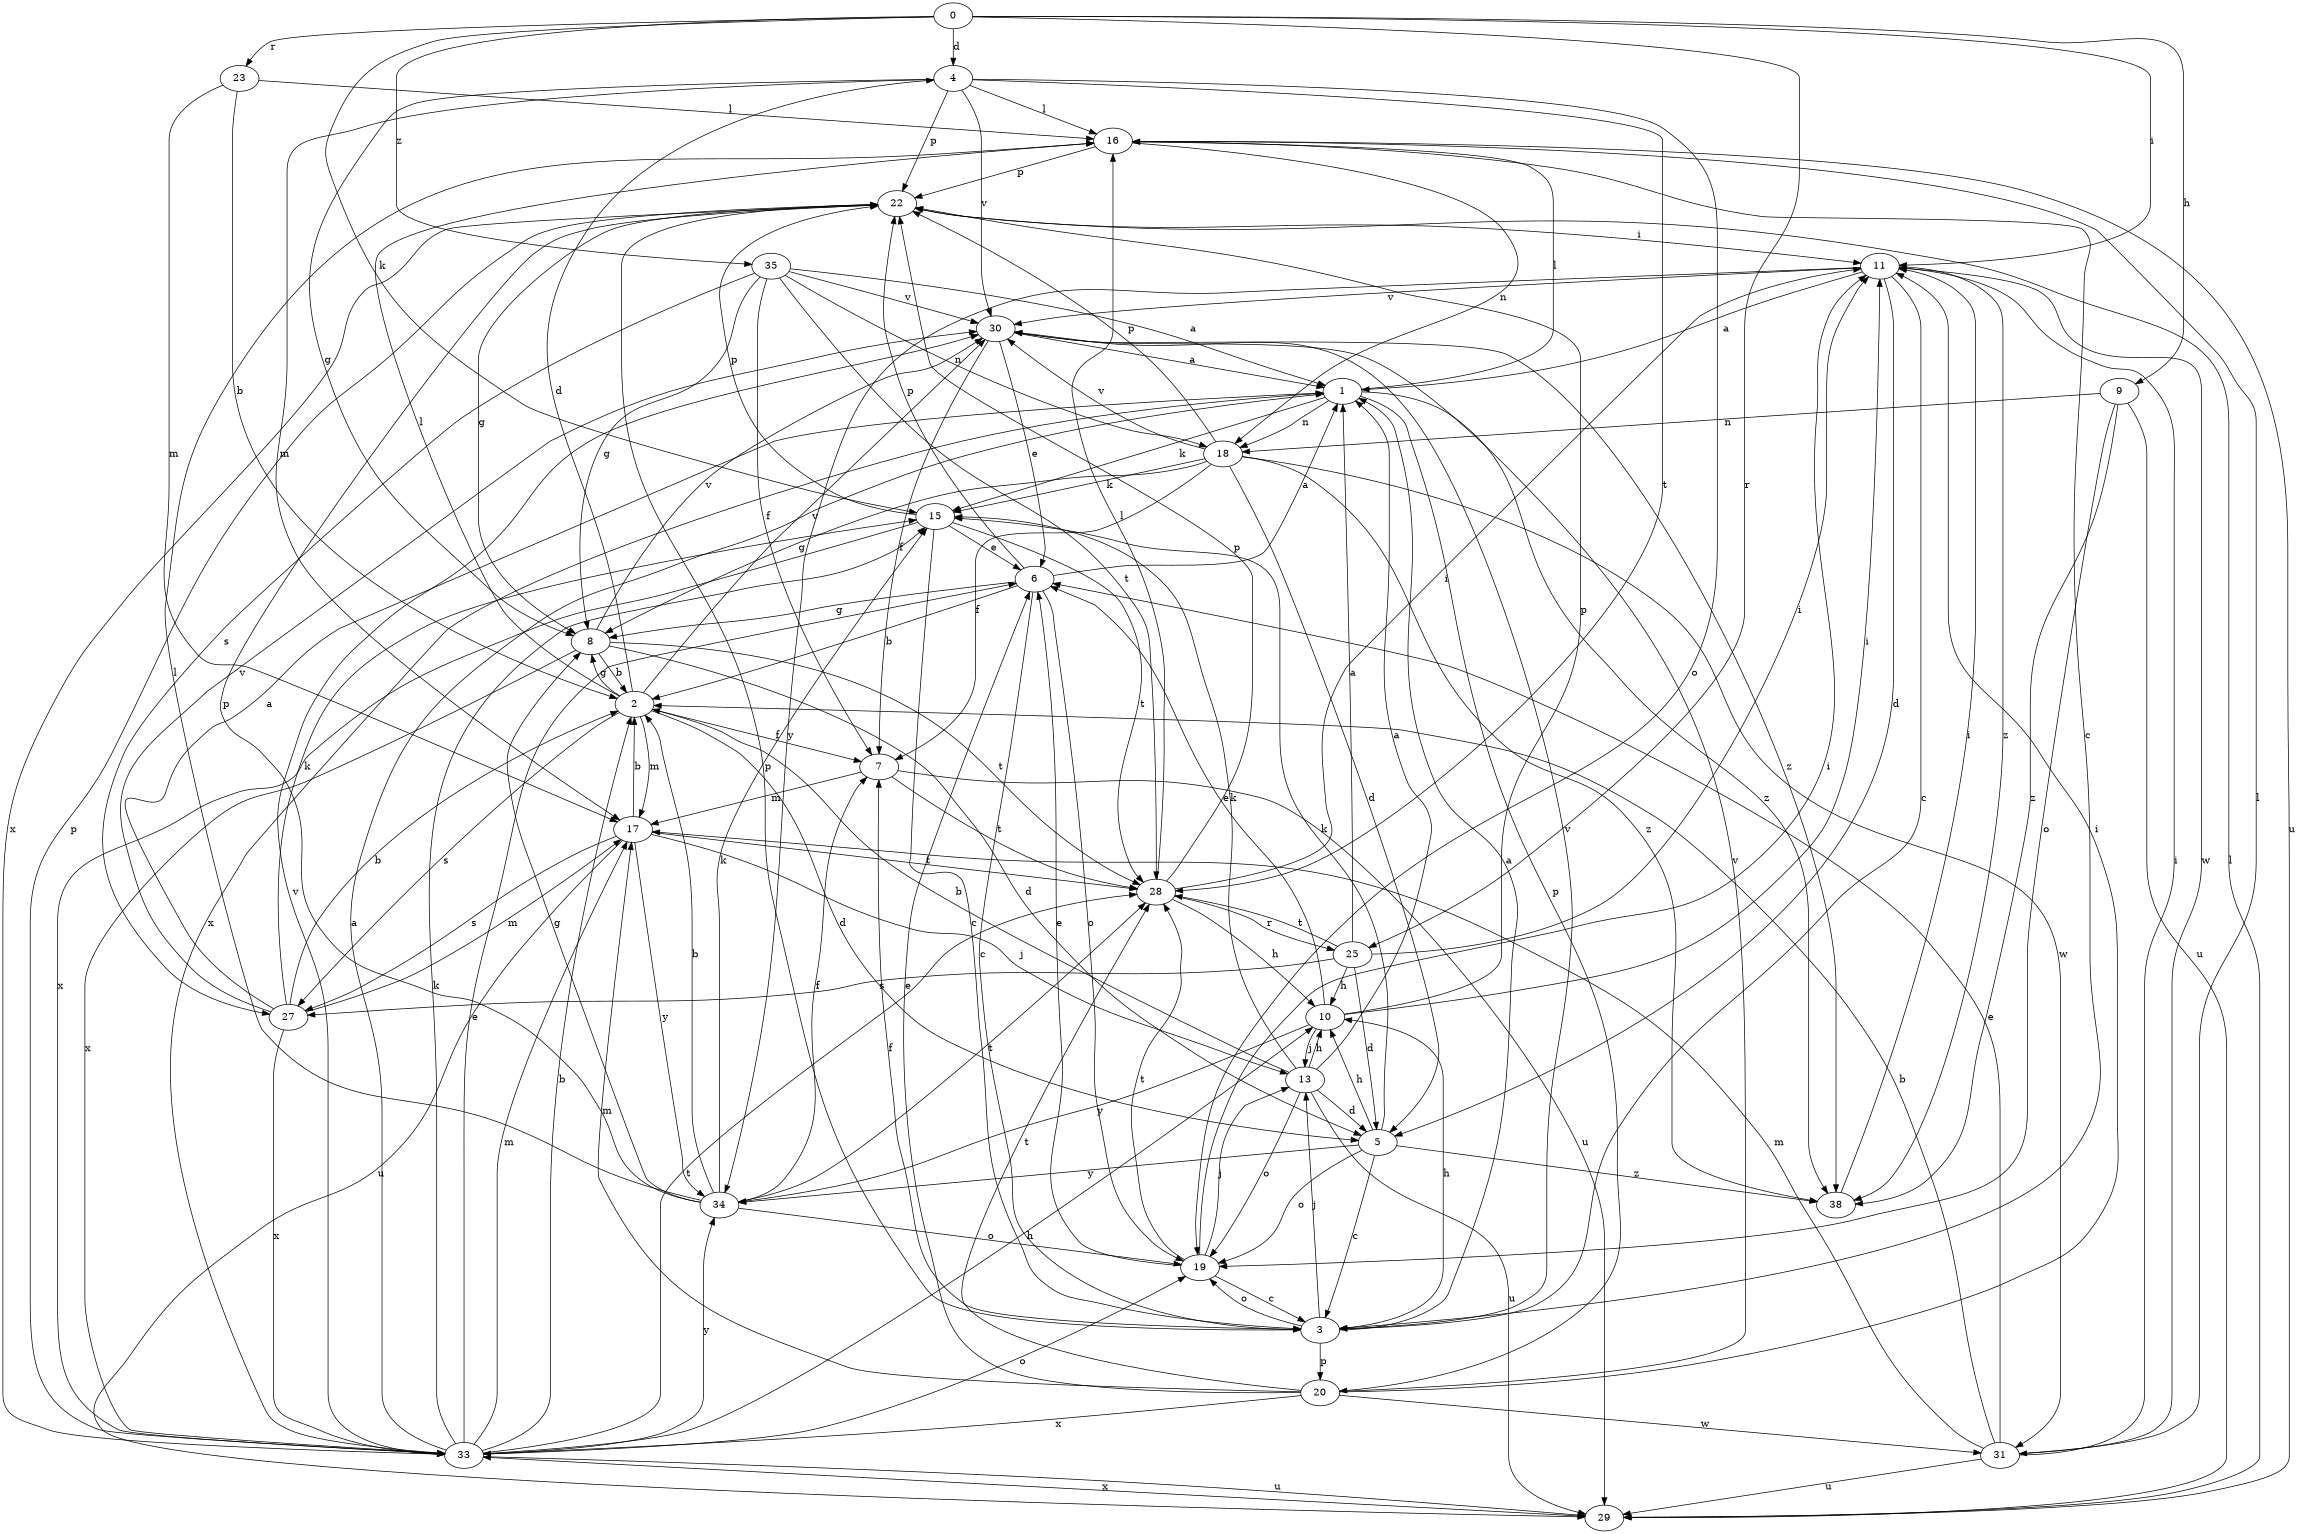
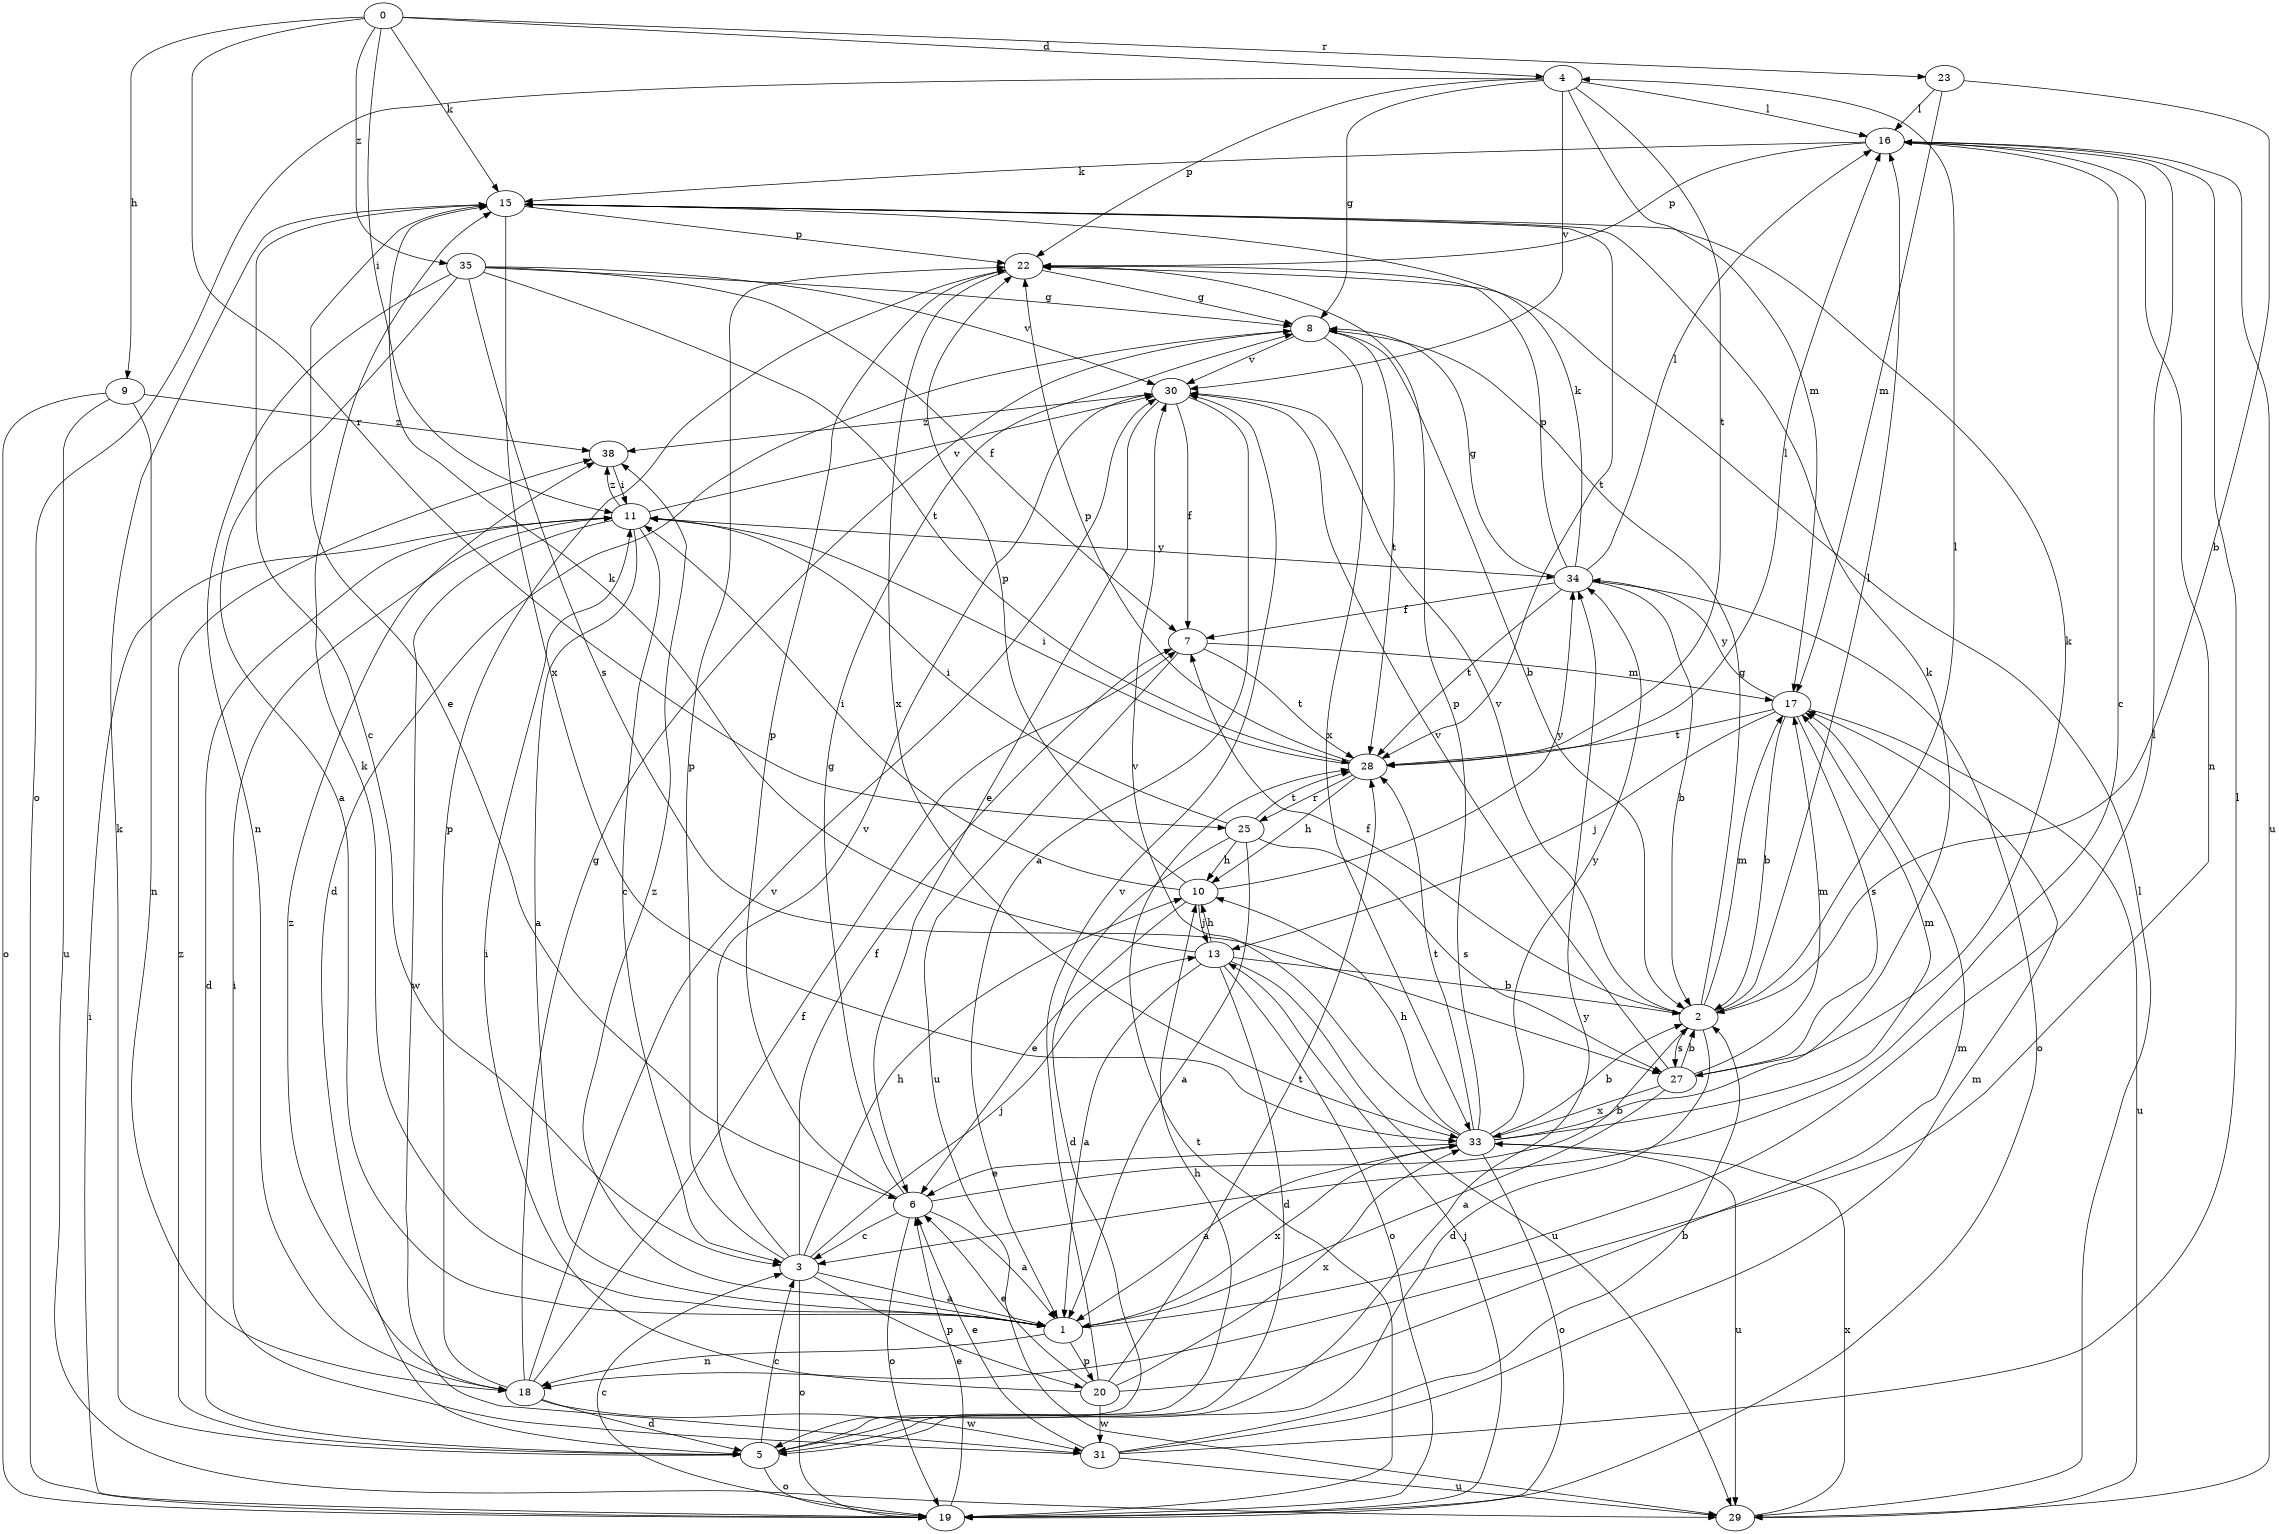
(1455, 227) -> none
(559, 391) -> (1956, 548)
(1083, 485) -> (1232, 160)
